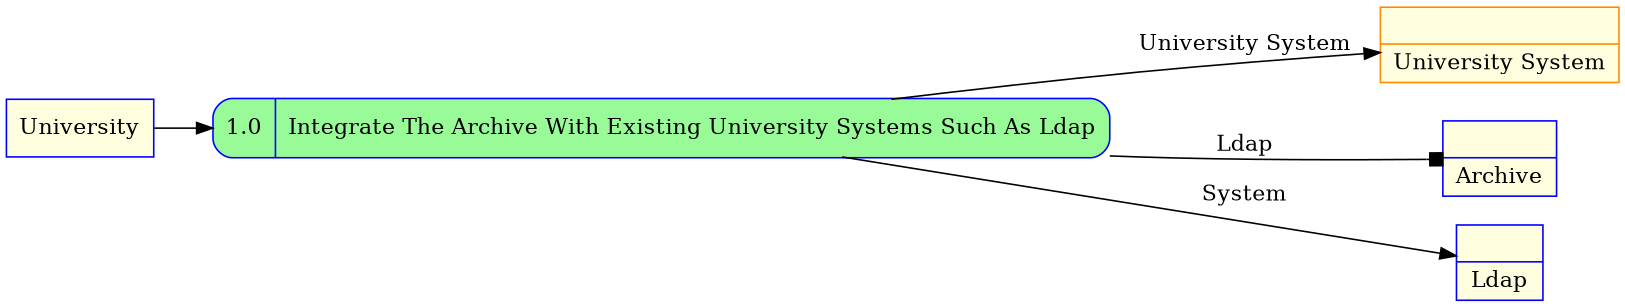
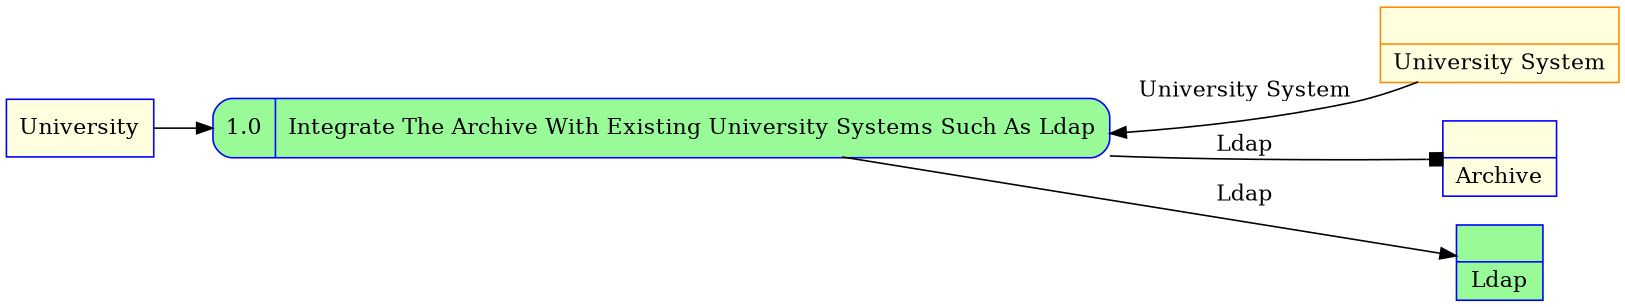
(1127, 73) -> (1274, 116)
(1245, 195) -> (1245, 195)
(1500, 263) -> (1500, 263)
